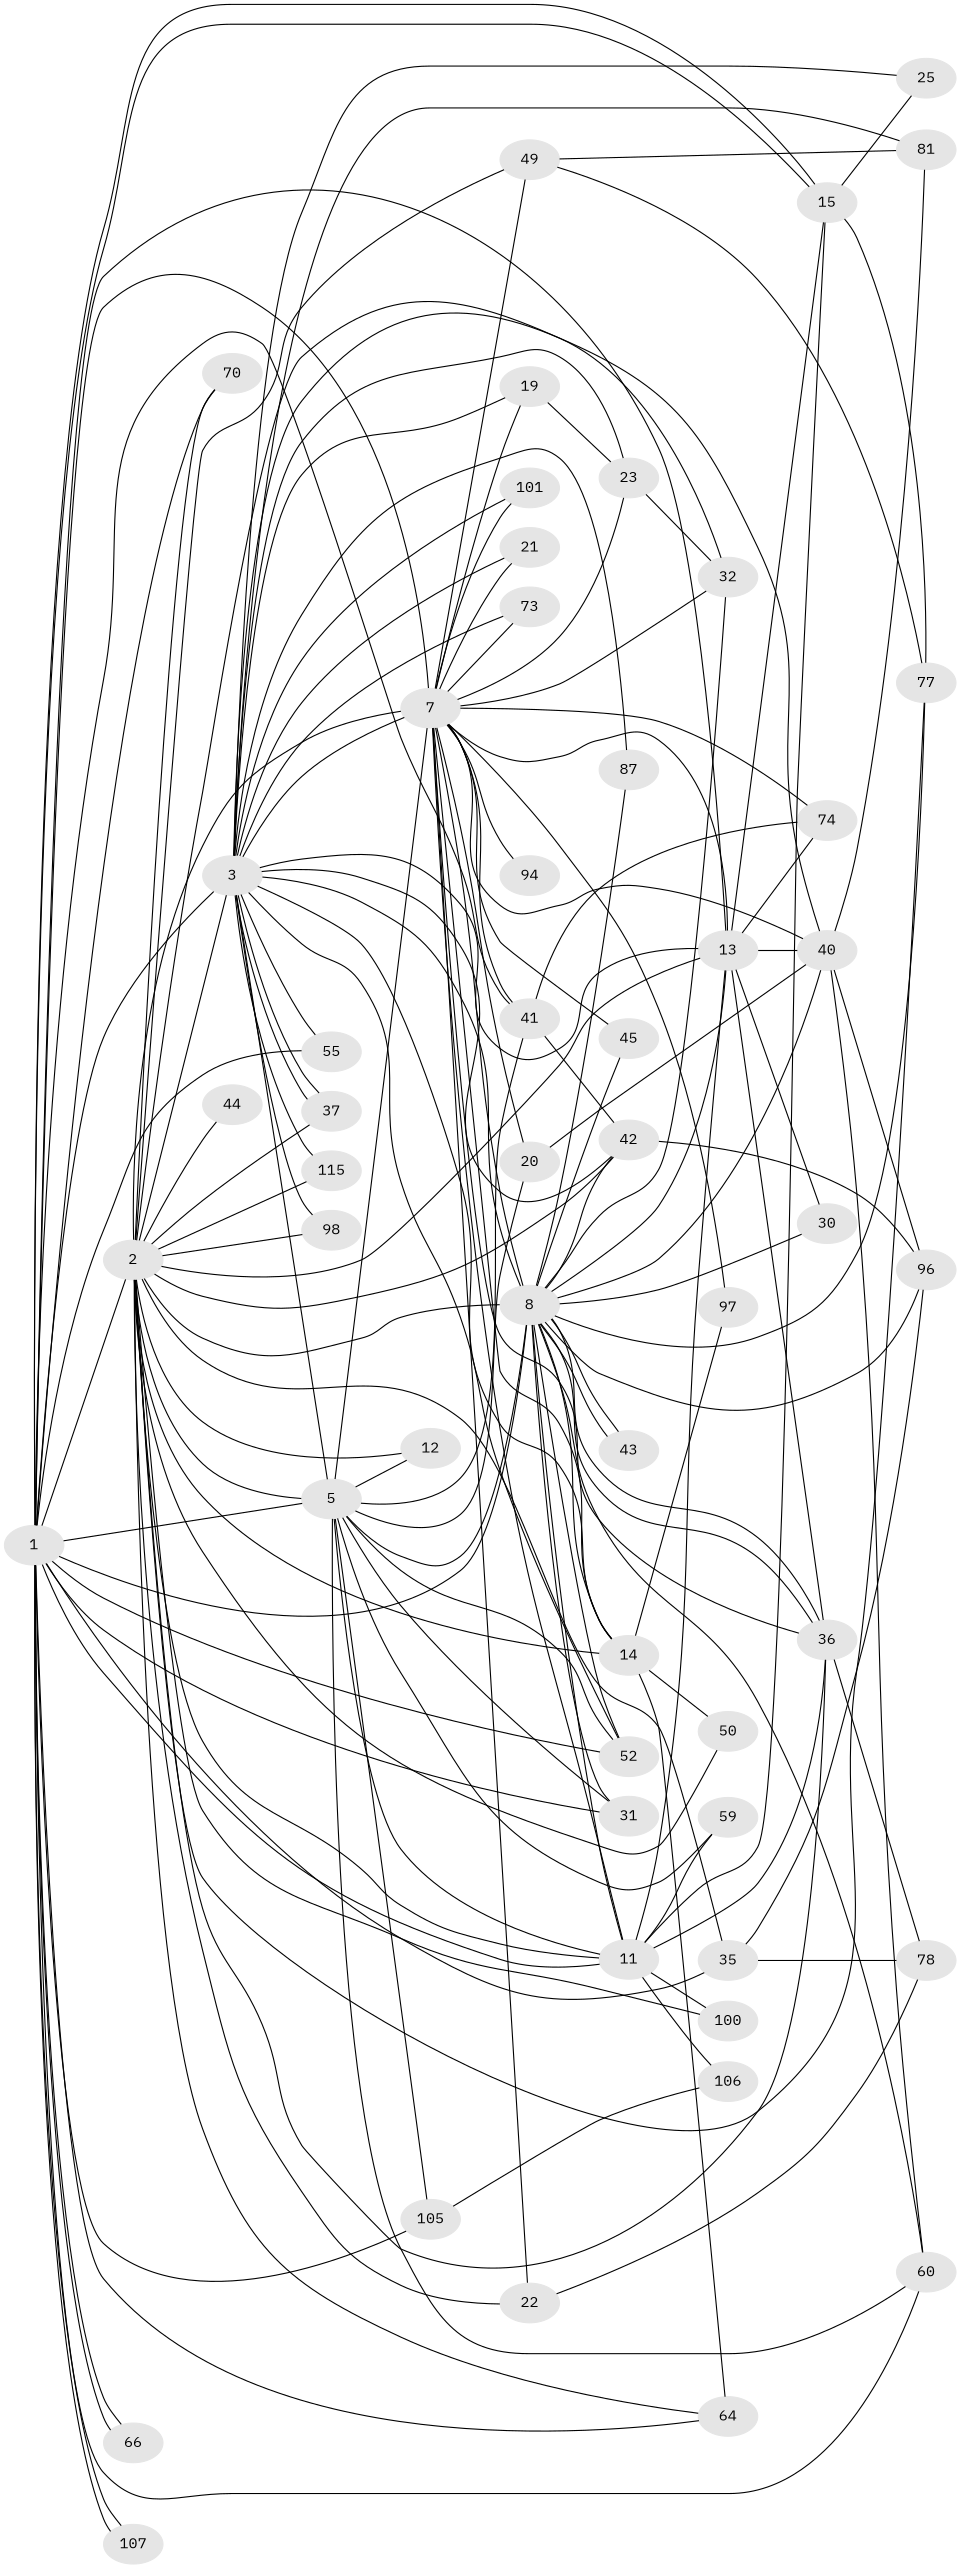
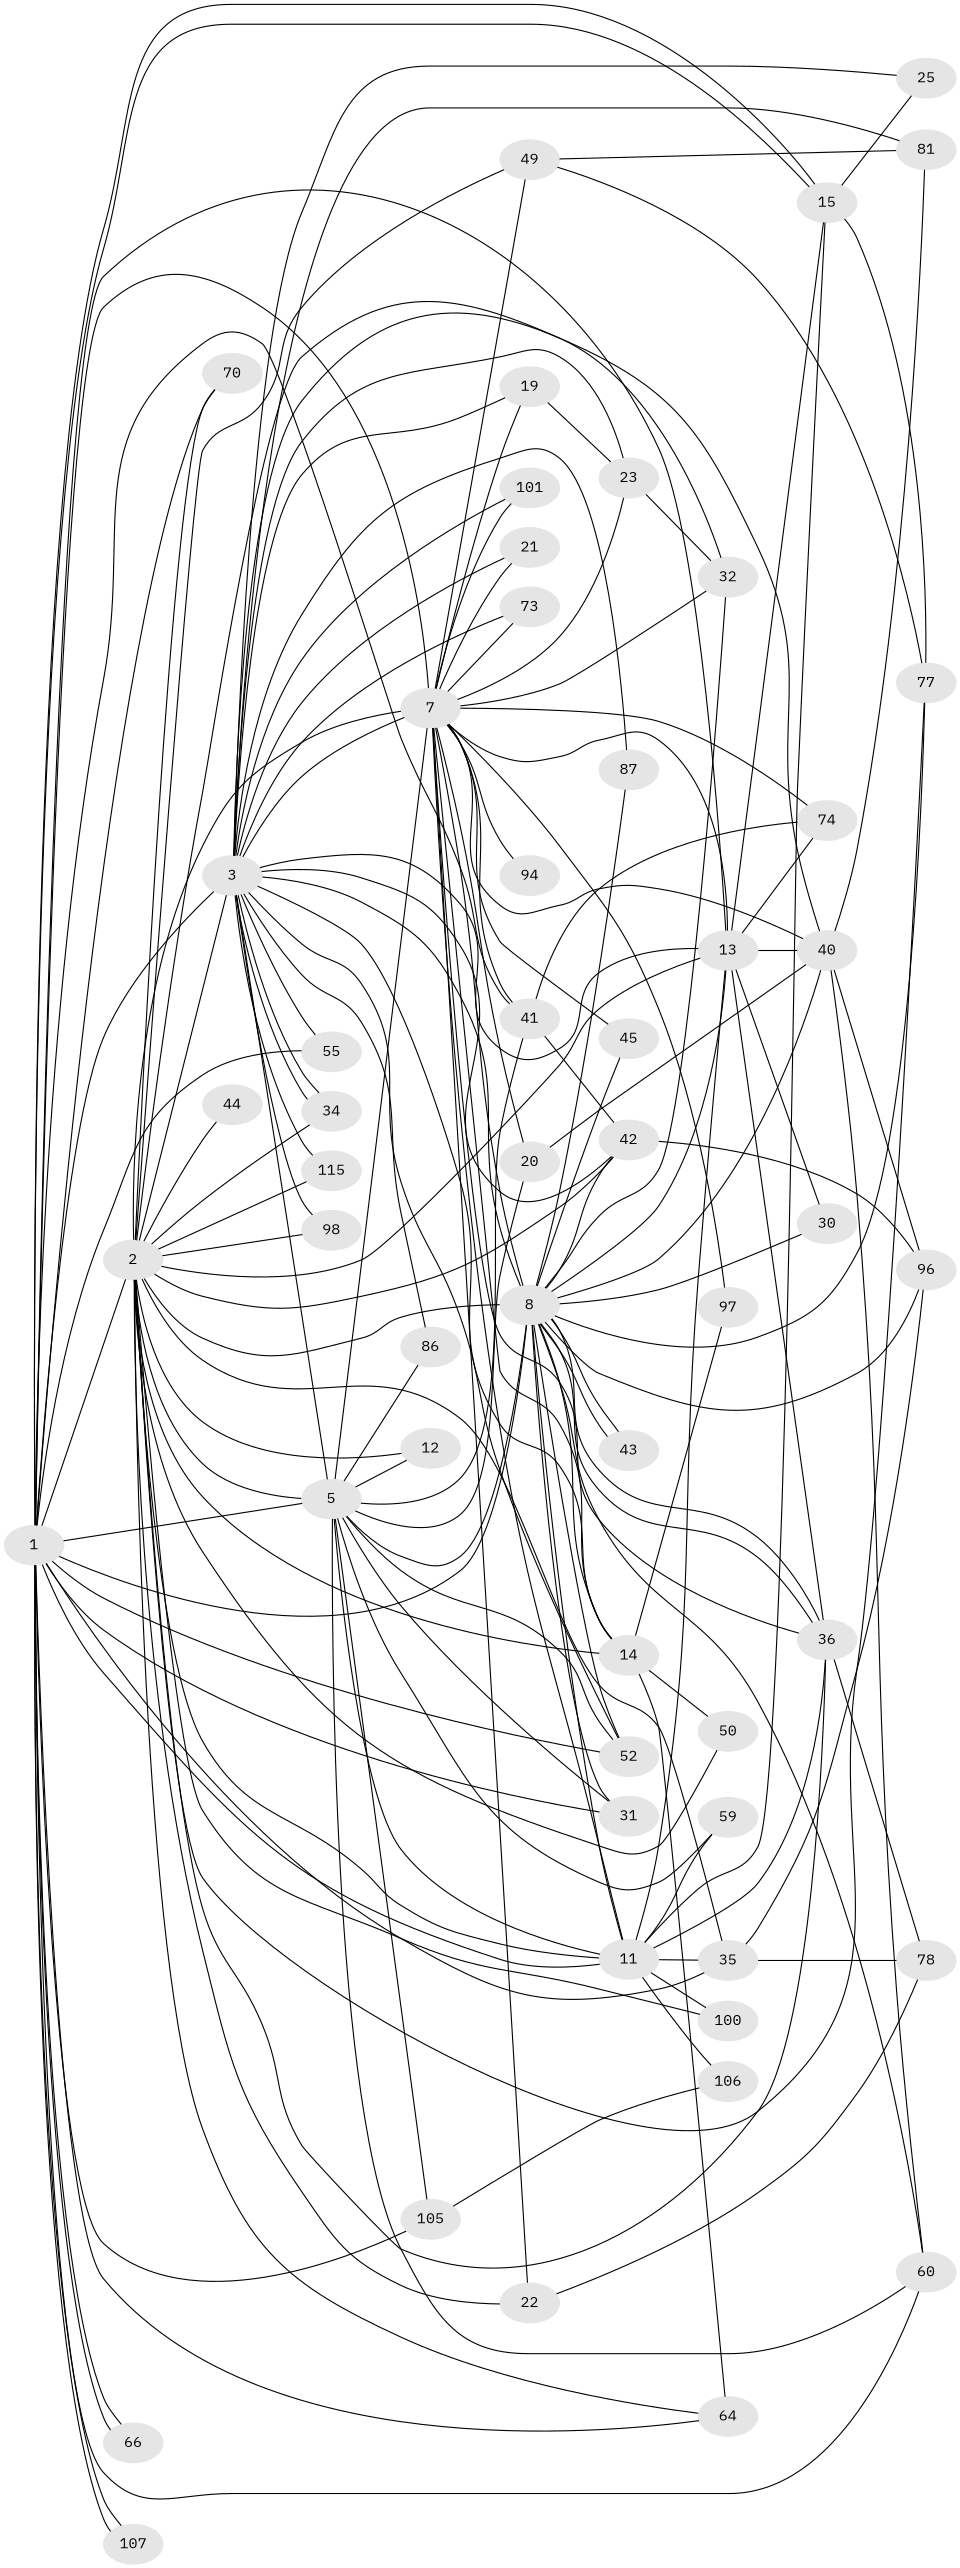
(332, 1111) -> (332, 1111)
none -> (431, 1347)
none -> (676, 1960)
